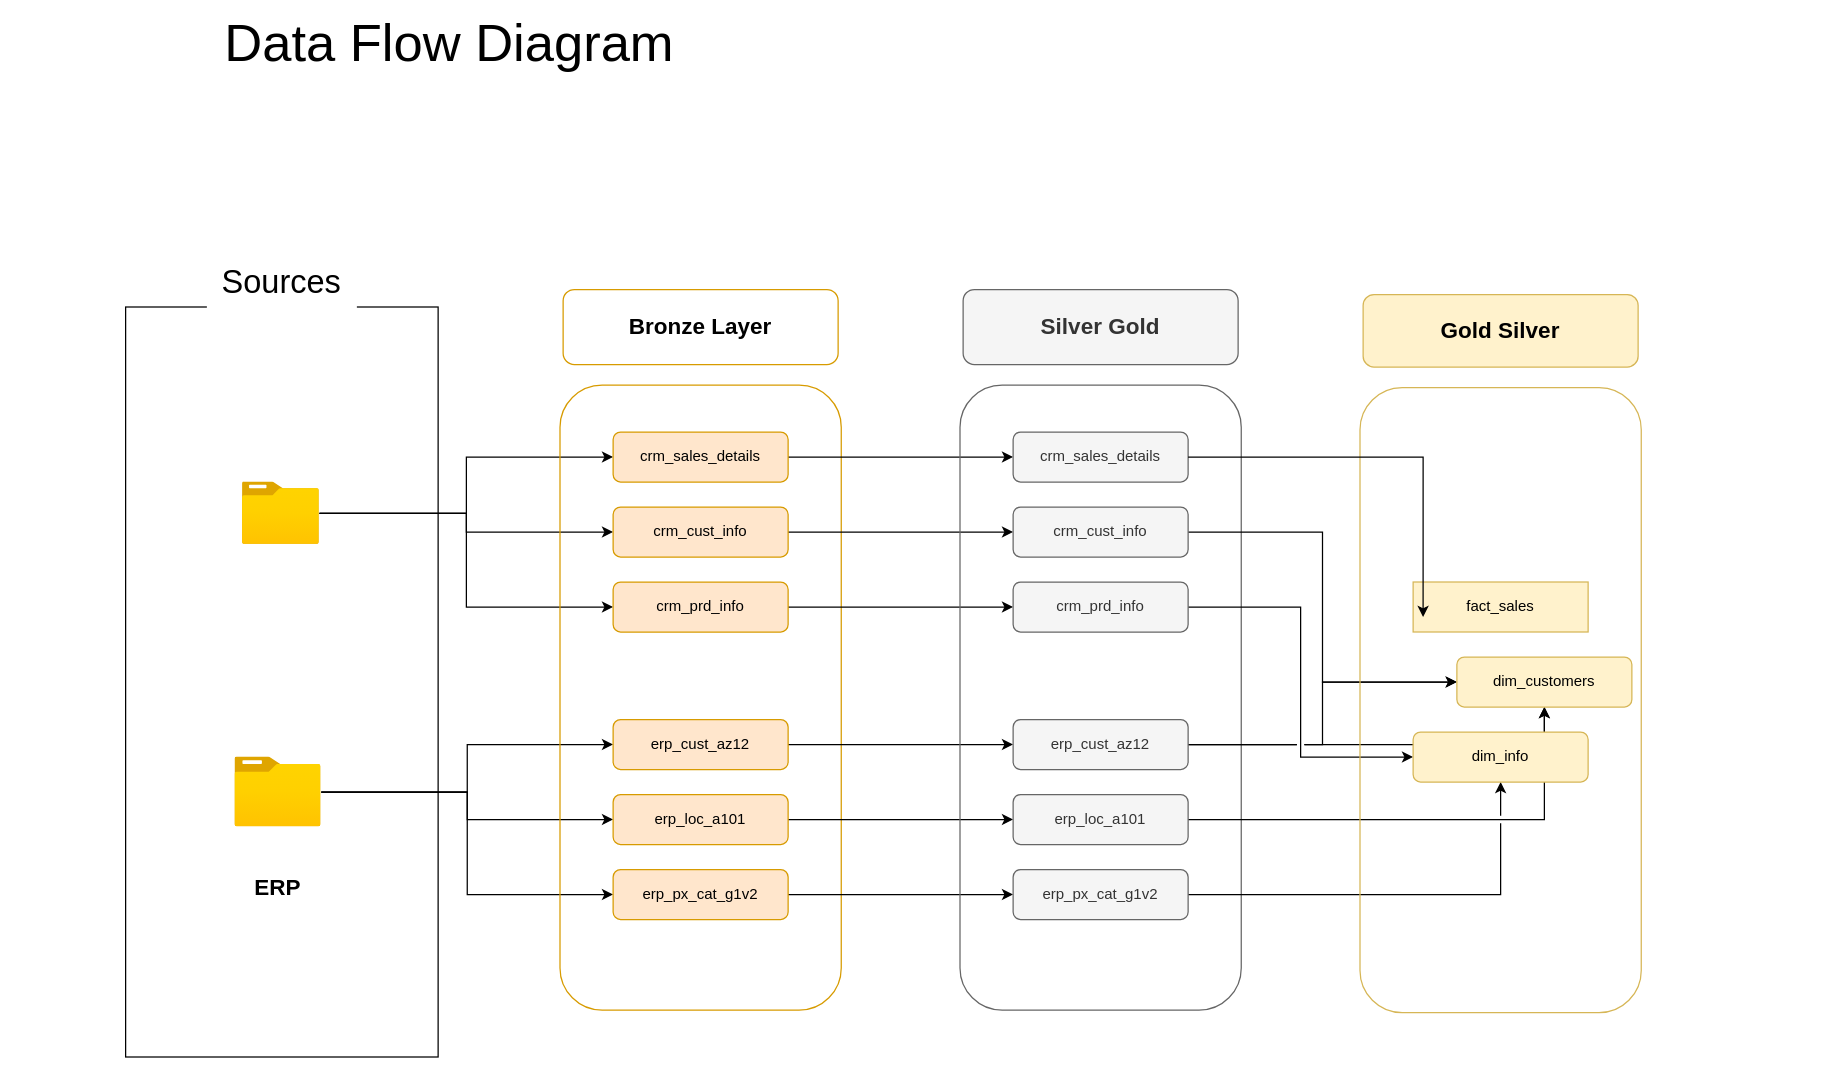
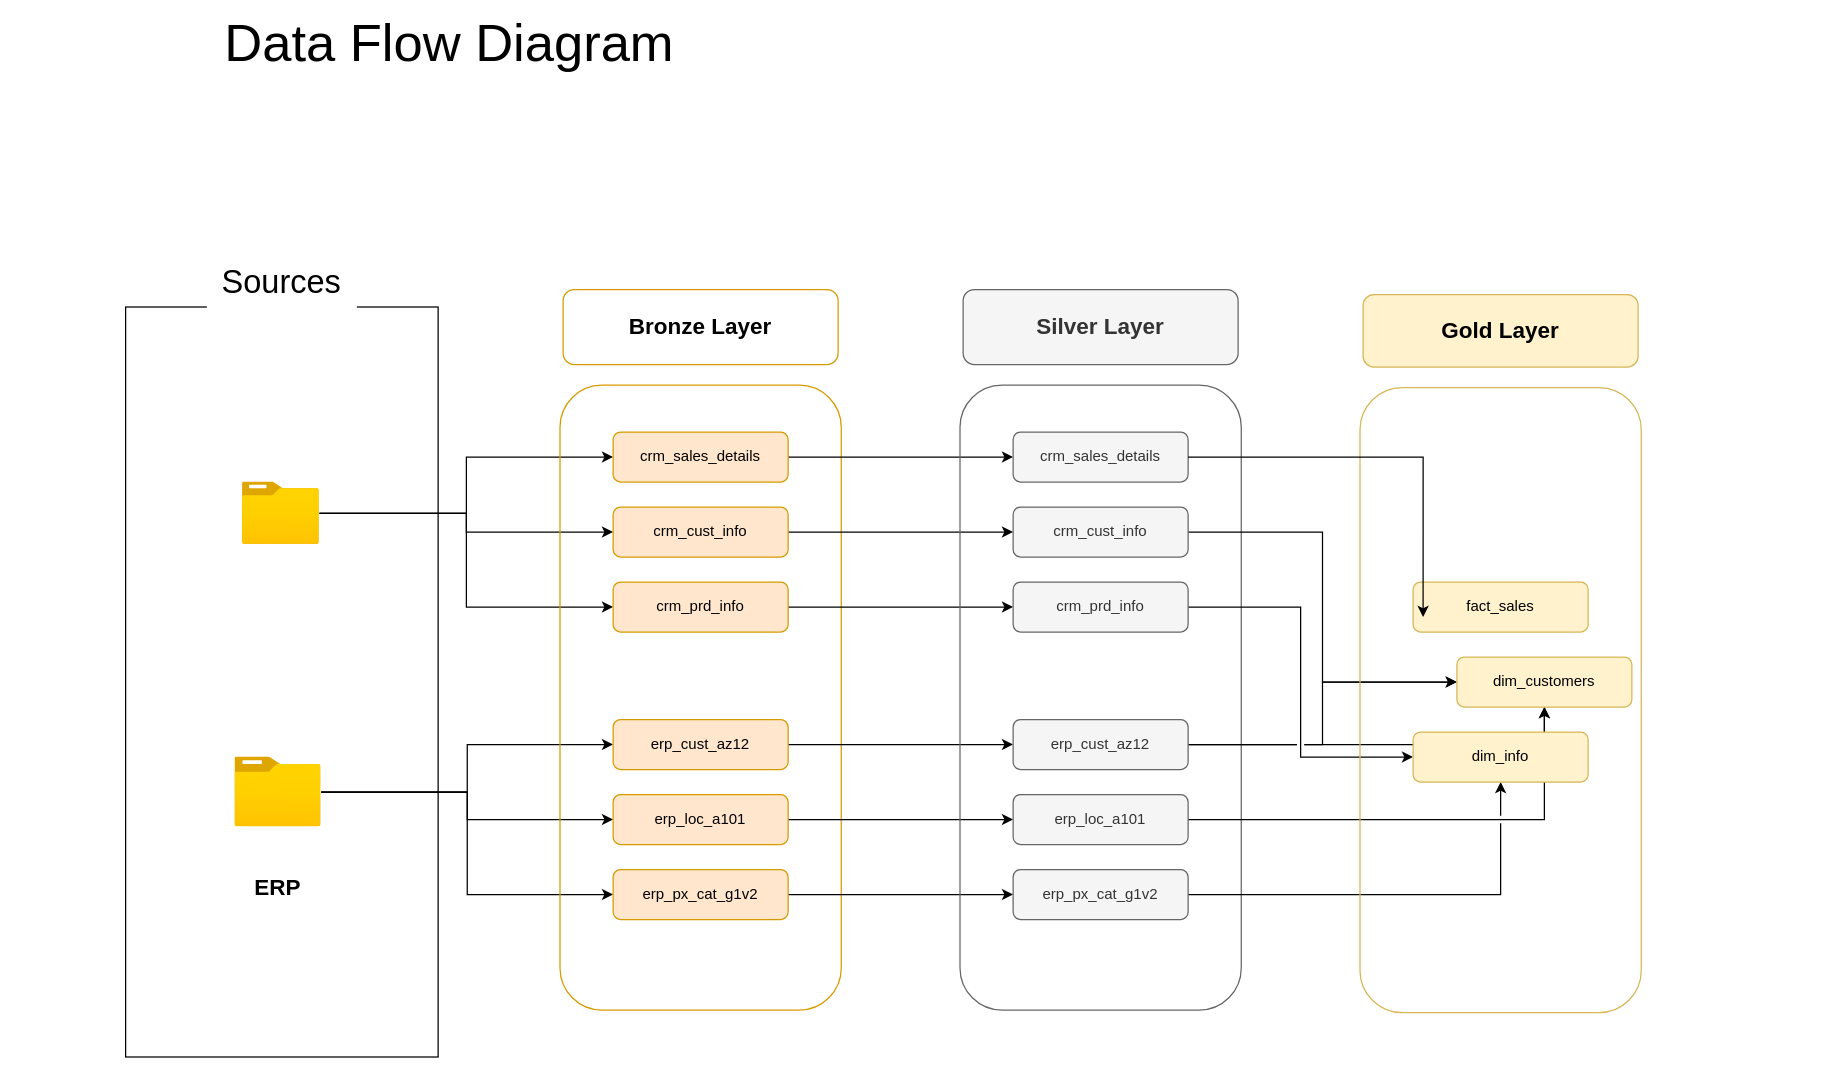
(1101, 327) -> (1101, 327)
(1501, 331) -> (1501, 331)
(1501, 607) -> (1501, 607)
